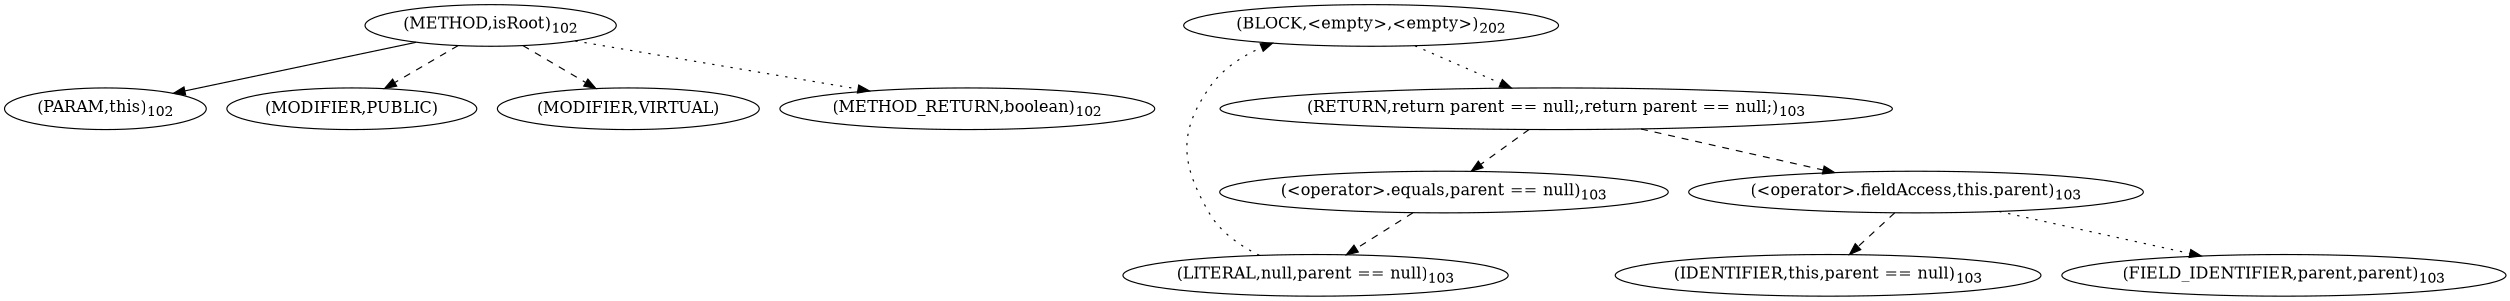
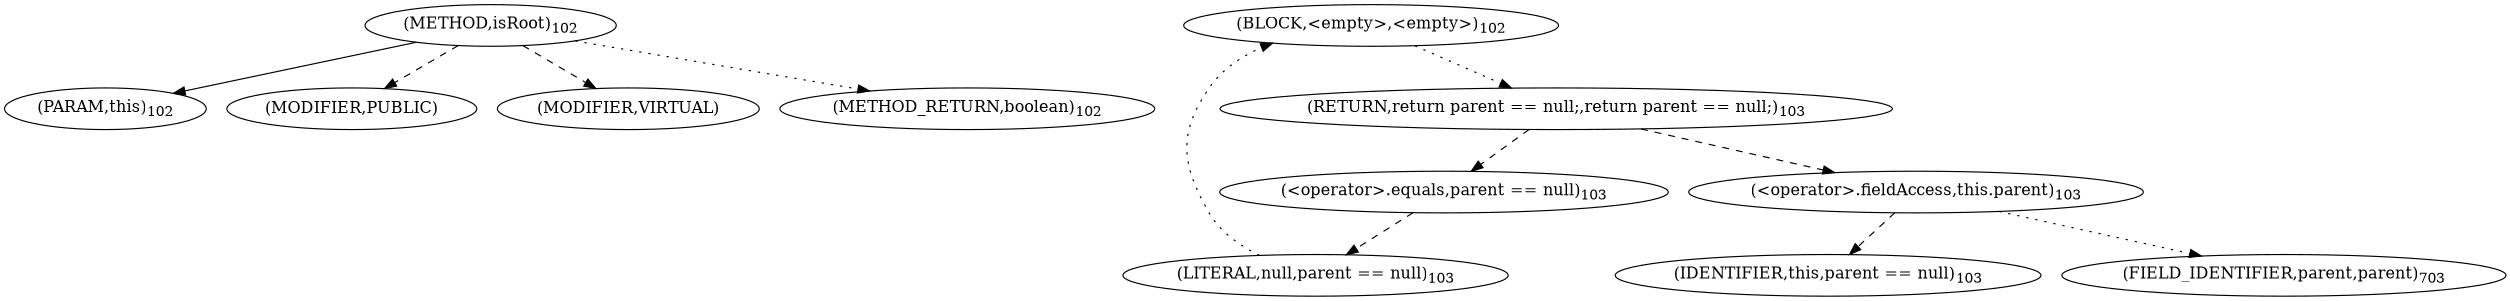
(1493, 24) -> (1493, 24)
(2432, 274) -> (2432, 274)
